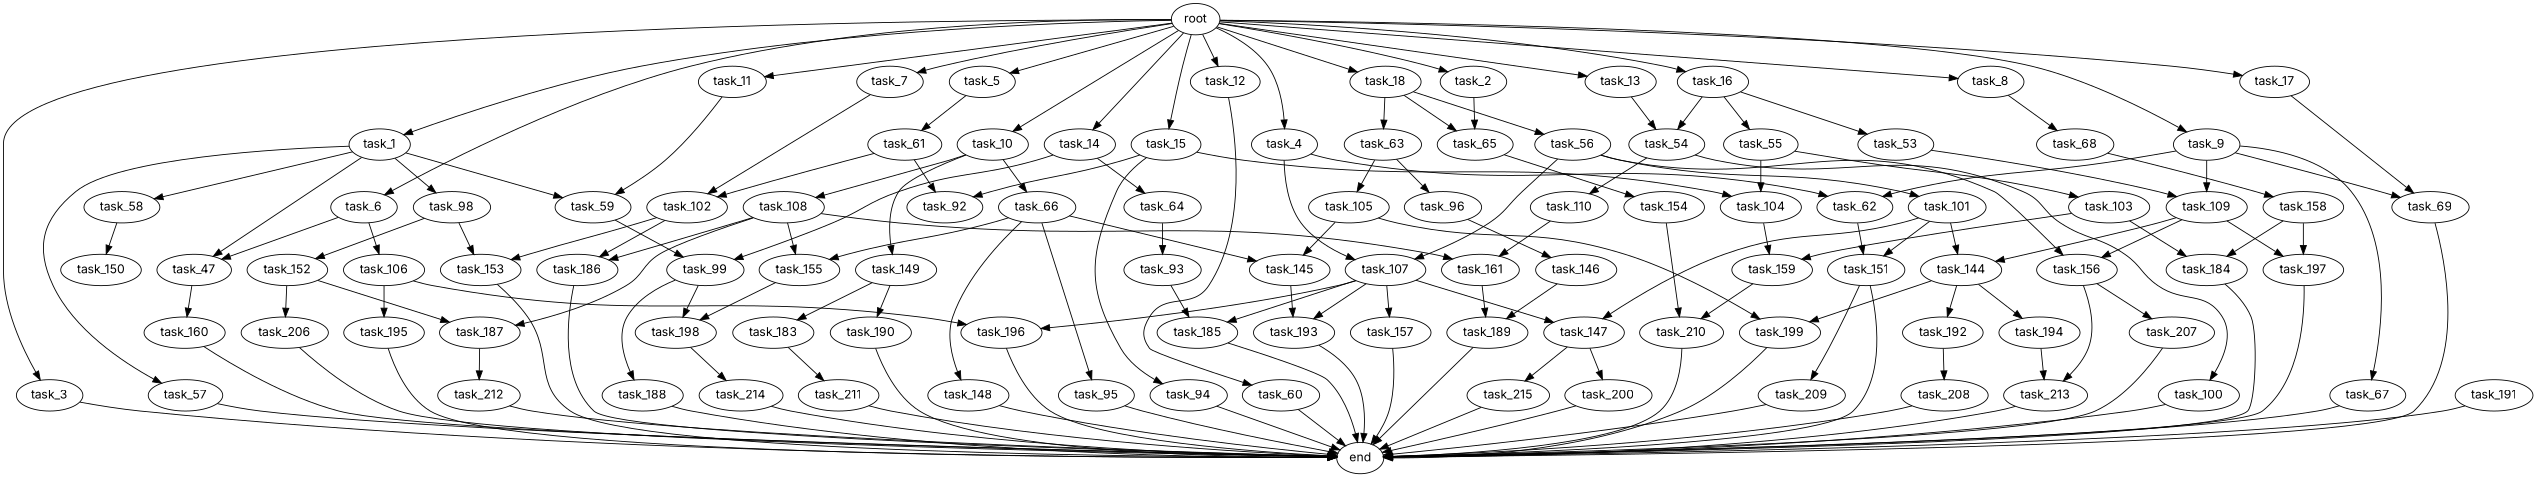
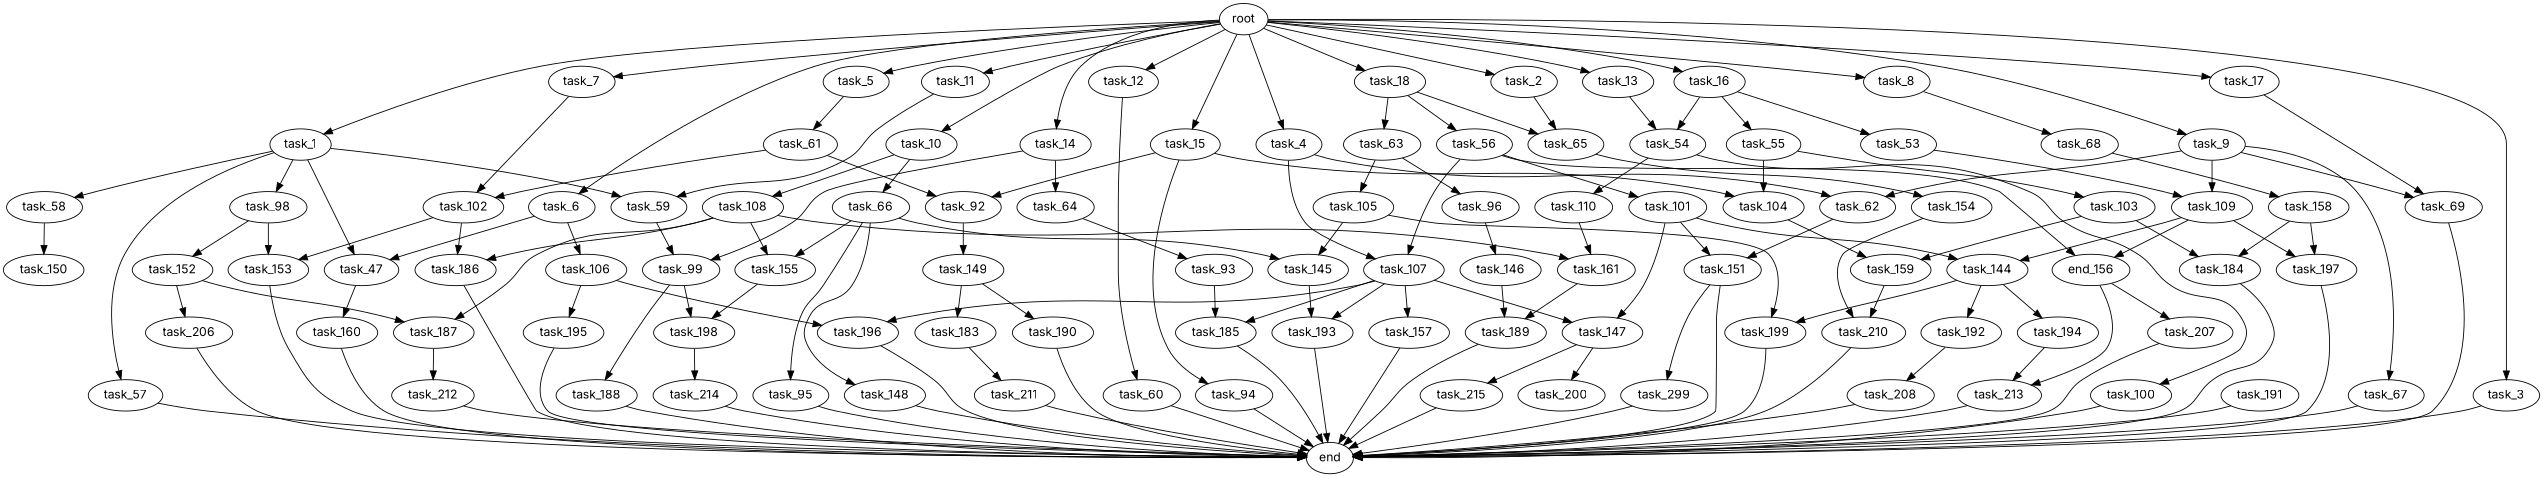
(909, 182) -> (963, 239)
(2077, 270) -> (2091, 270)
(1802, 395) -> (1664, 395)
(1484, 429) -> none
